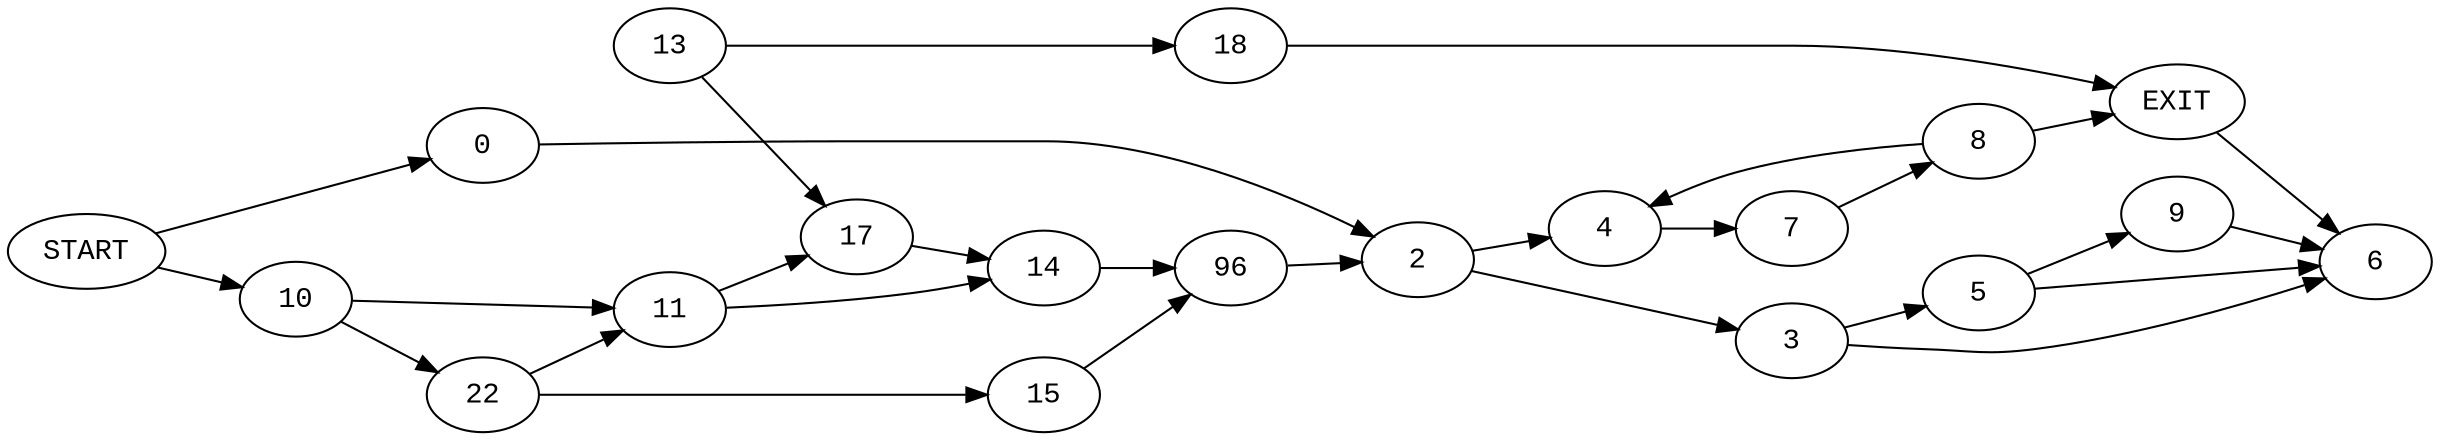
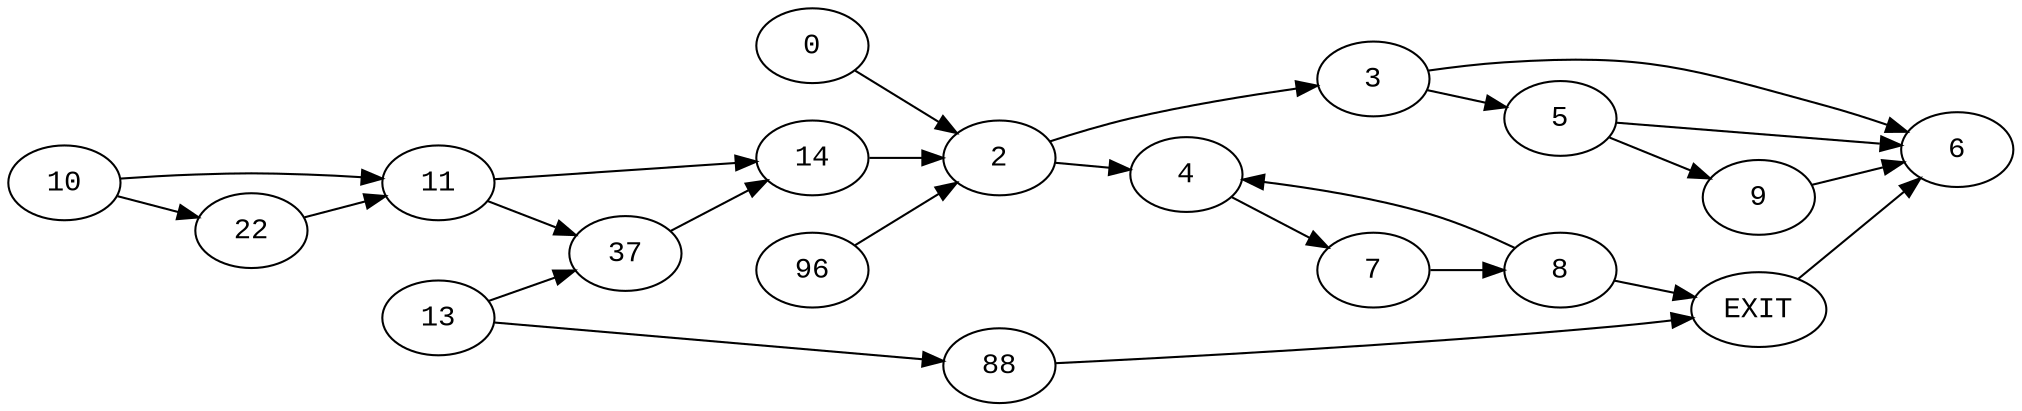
(1231, 46) -> (999, 366)
(857, 237) -> (625, 253)
(87, 251) -> none
(1127, 268) -> (896, 158)
(1044, 395) -> none
